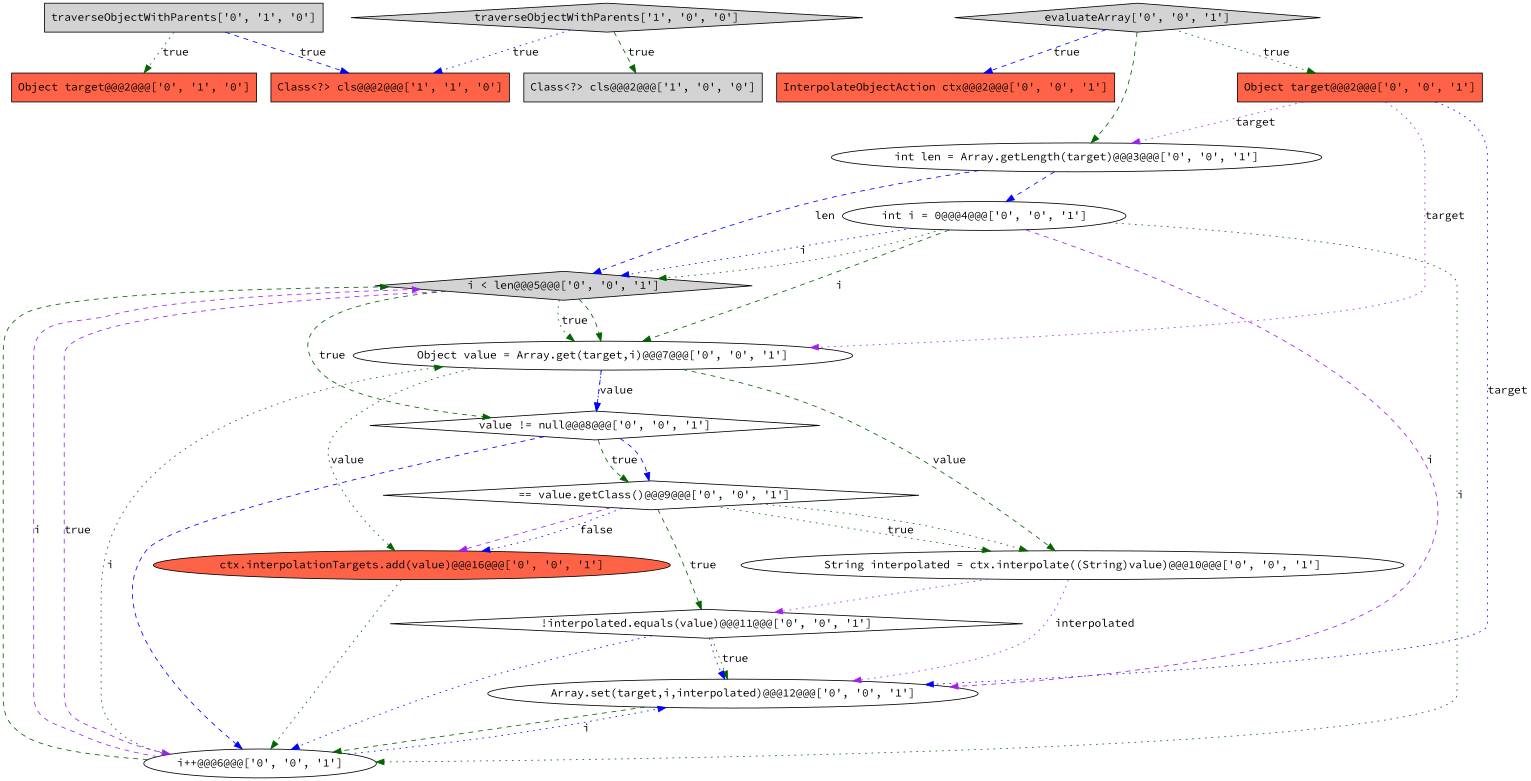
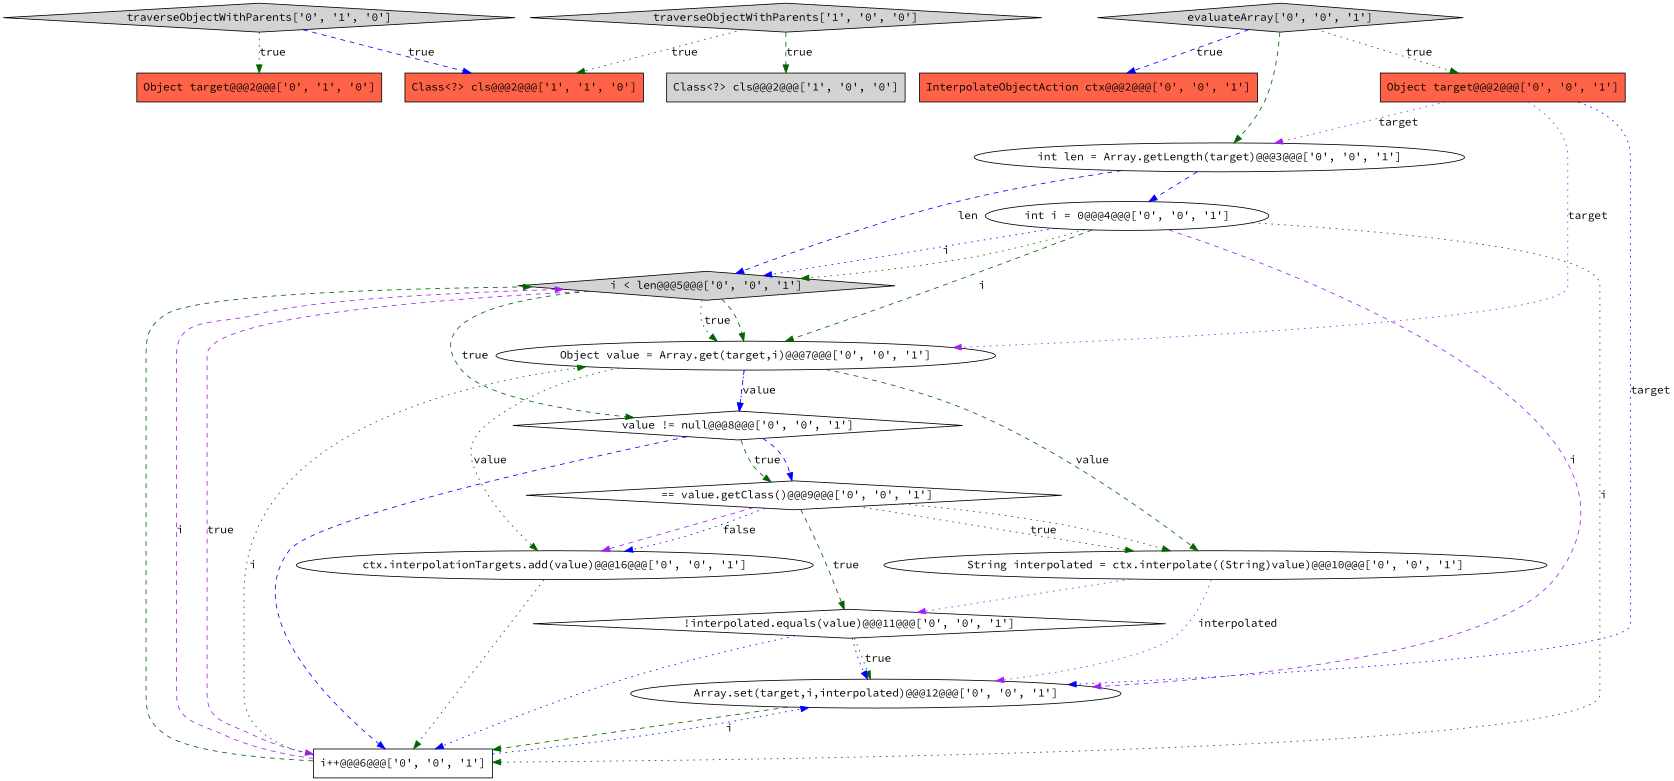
(184, 18) -> (259, 18)
(506, 50) -> (664, 50)
(412, 565) -> (555, 565)
(260, 763) -> (403, 763)
